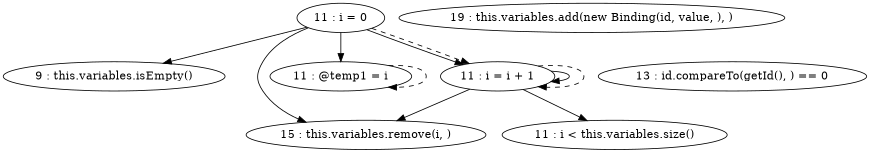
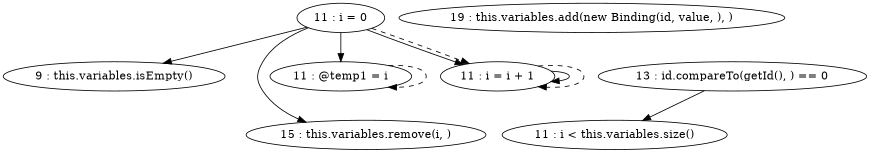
(437, 103) -> none
(551, 103) -> (677, 104)
